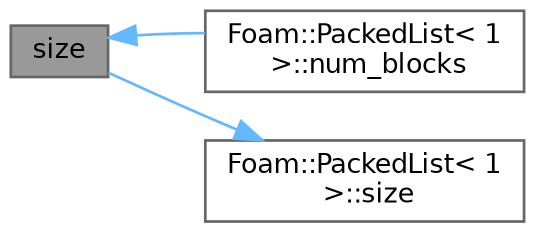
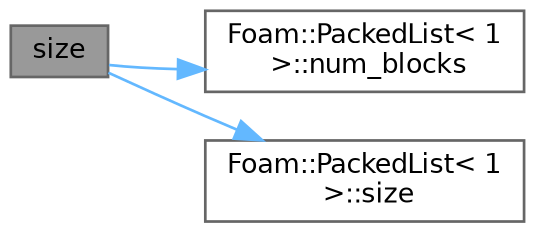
(171, 34) -> (143, 68)
